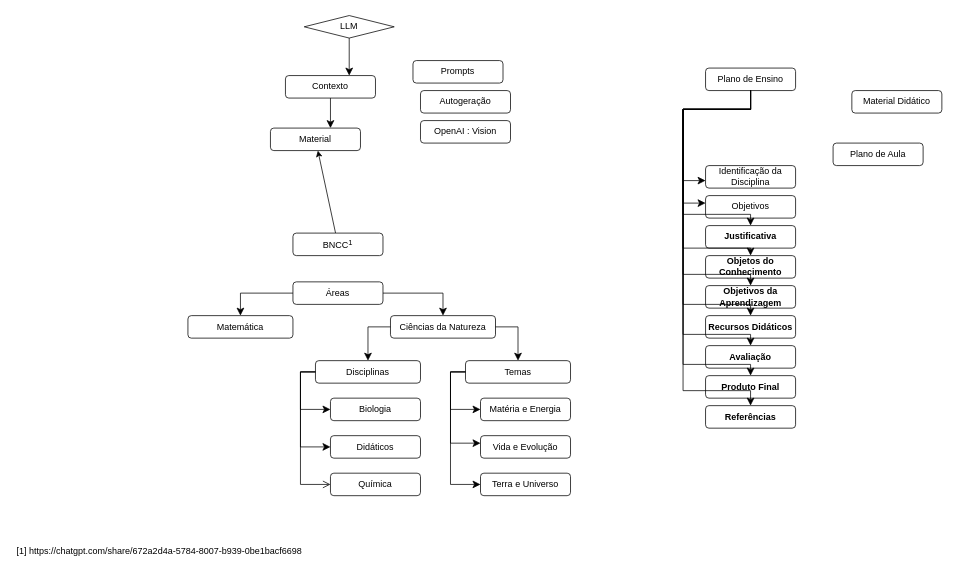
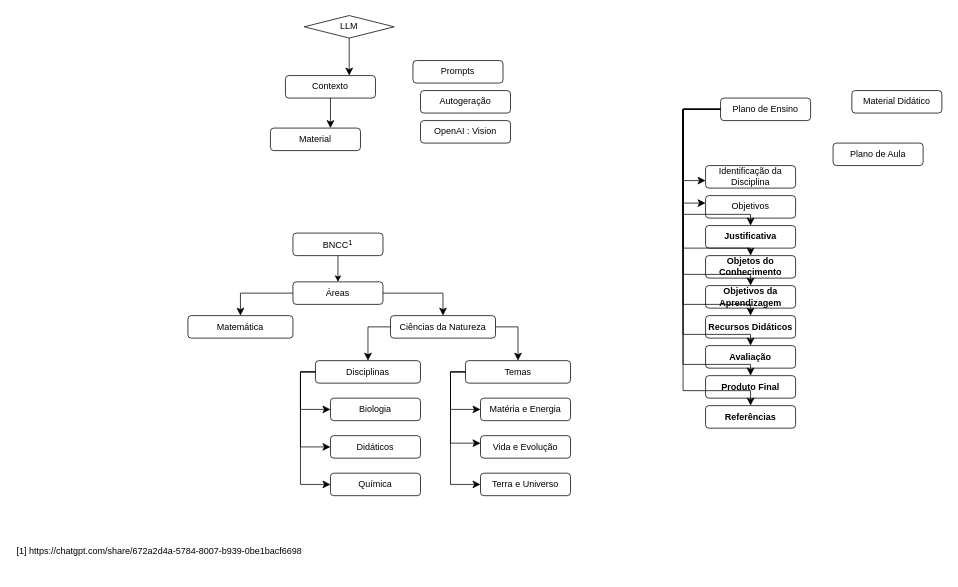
(750, 79) -> (765, 109)
(327, 194) -> (338, 275)
(324, 484) -> (322, 484)
